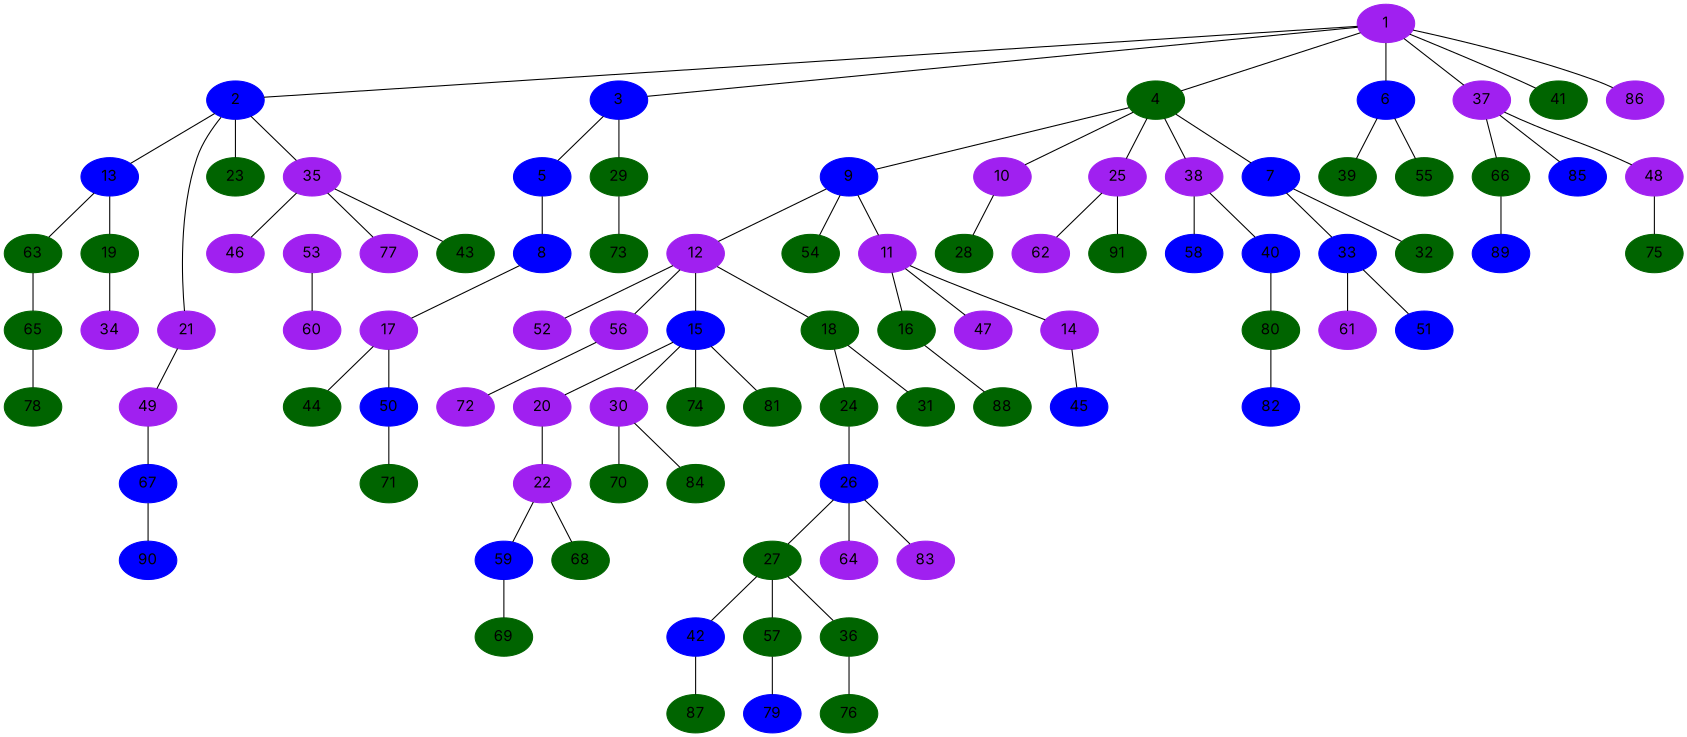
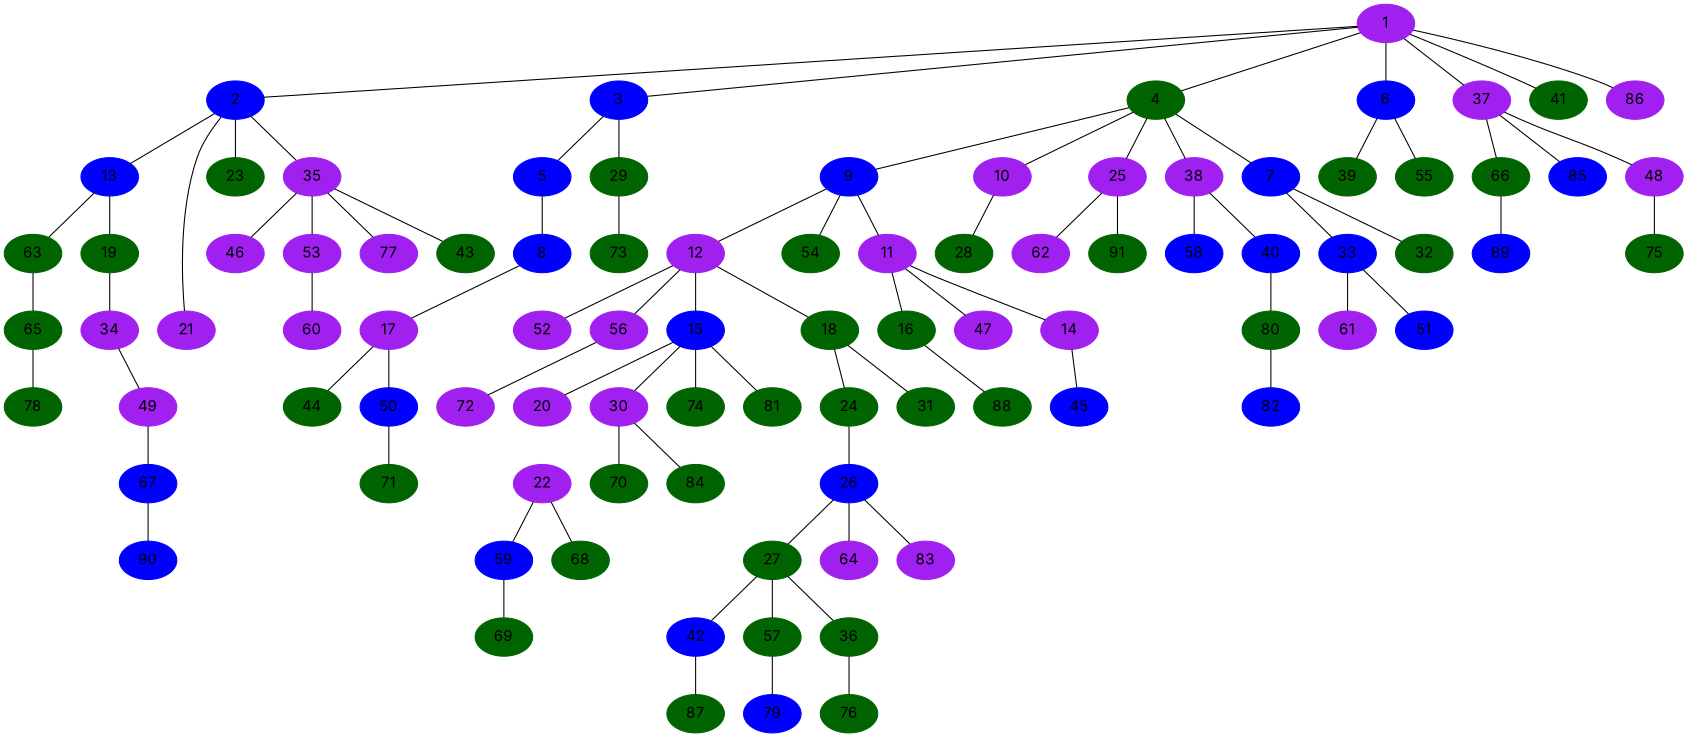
none -> (312, 215)
(167, 369) -> (129, 369)
(542, 445) -> none
